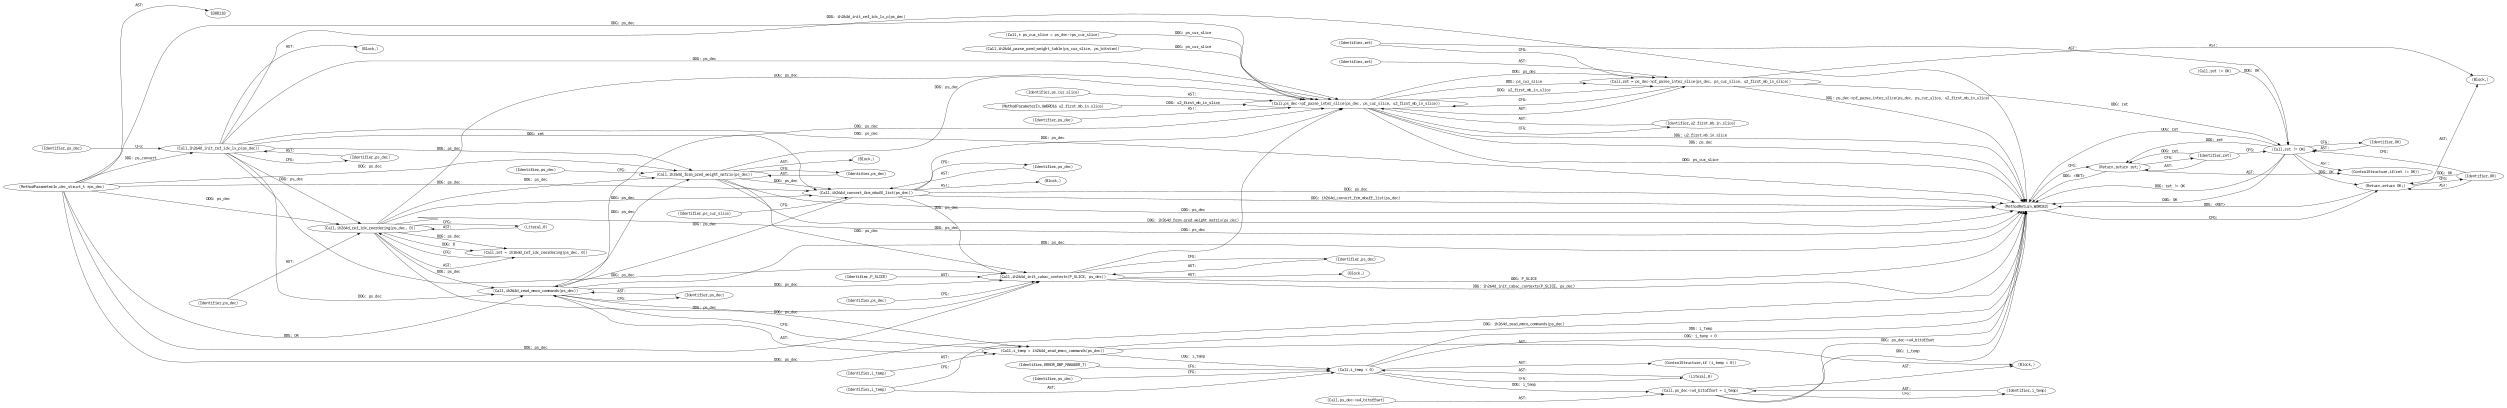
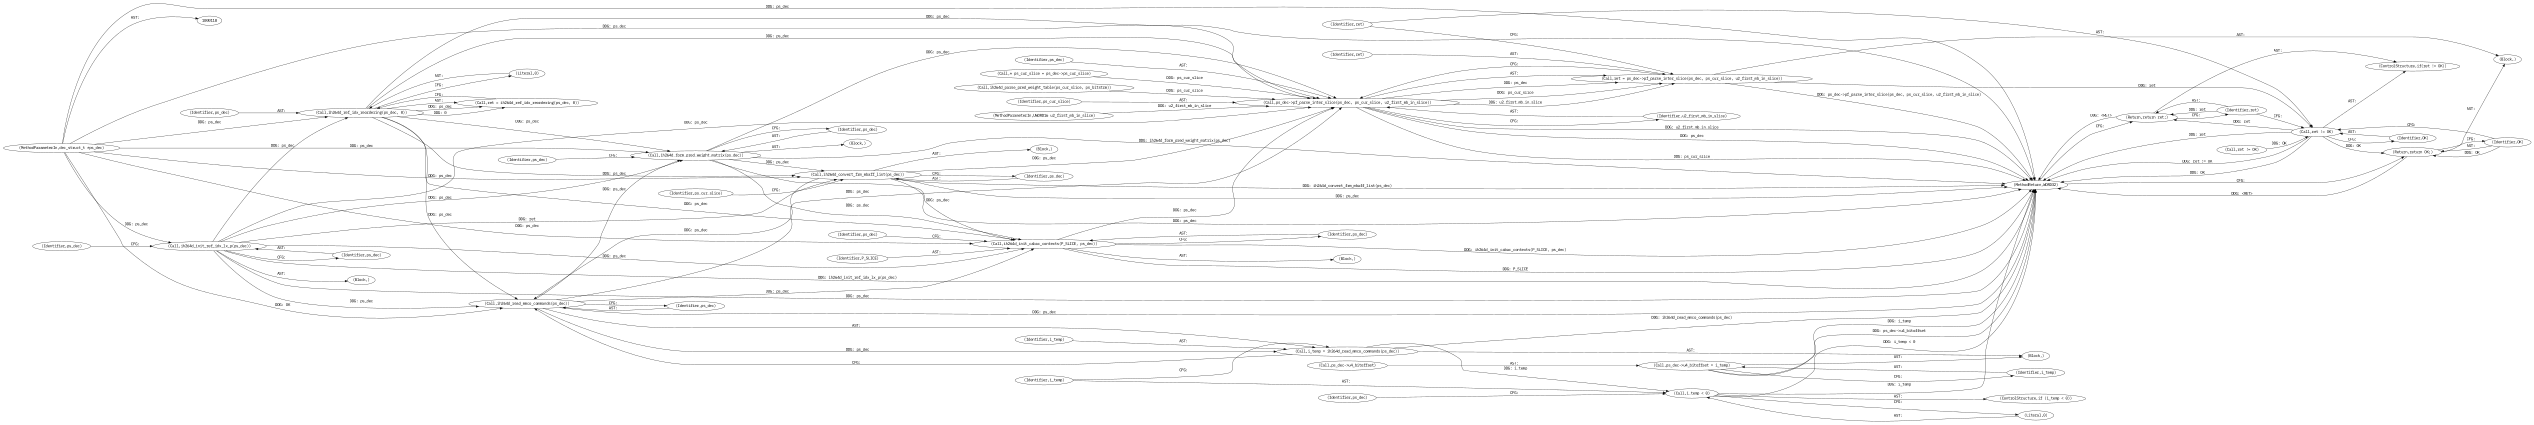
(141, 158) -> (136, 224)
(1053, 365) -> none
(1510, 389) -> none
